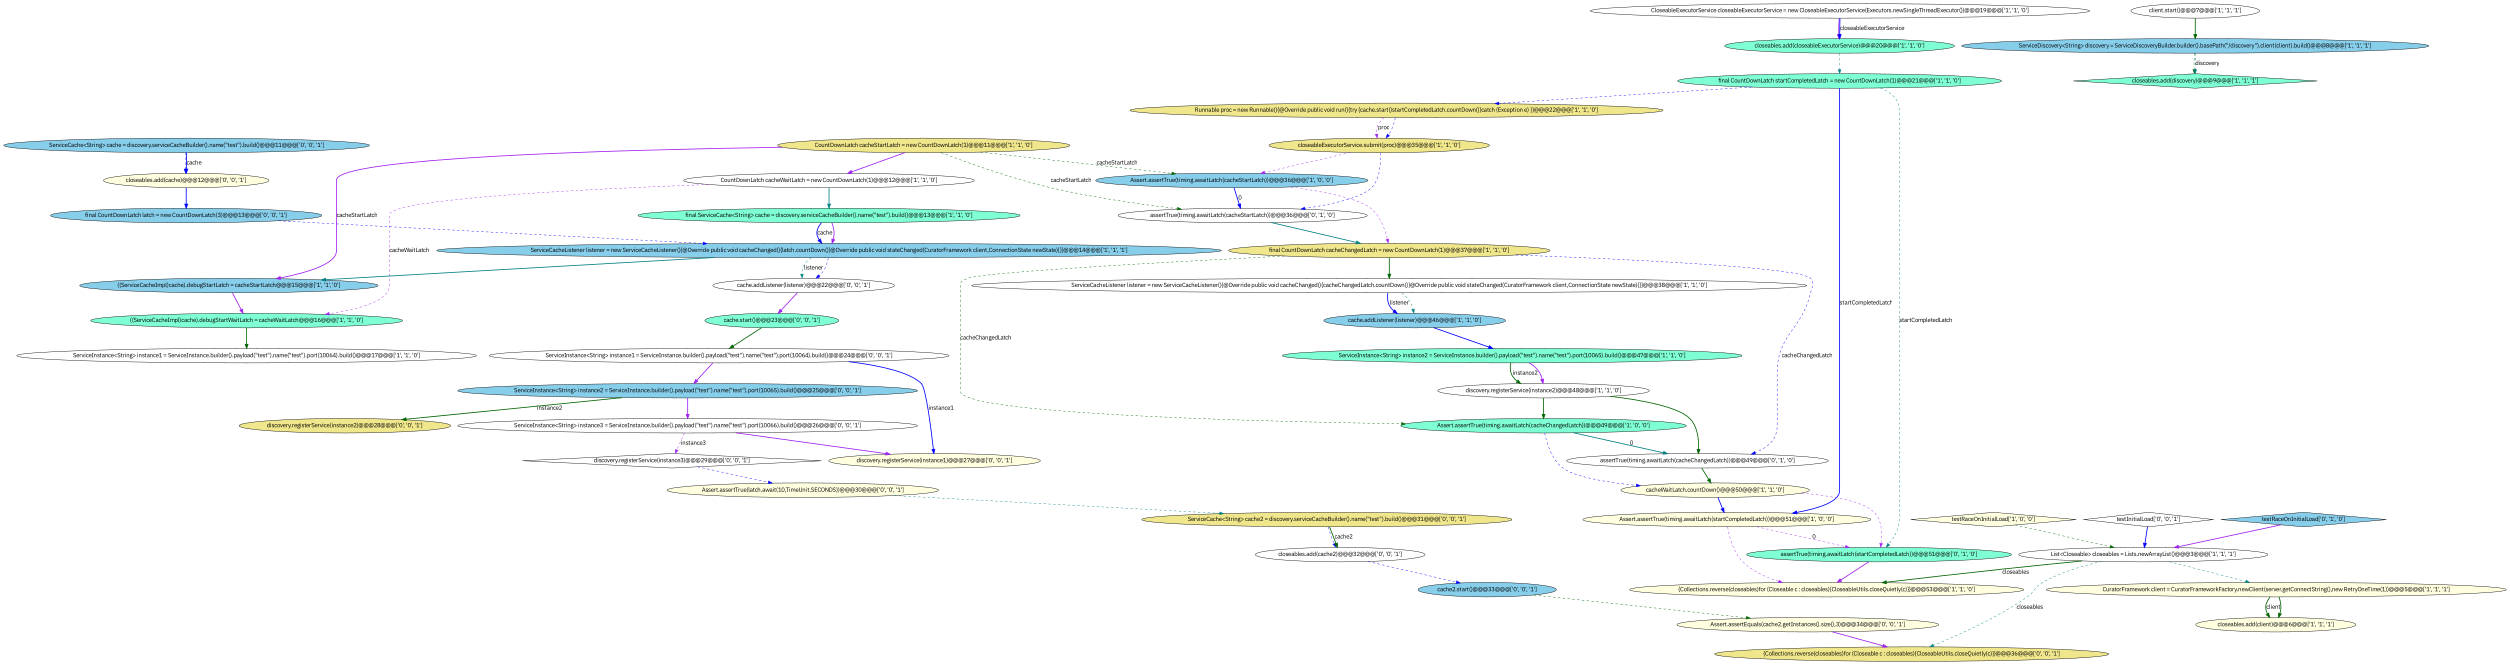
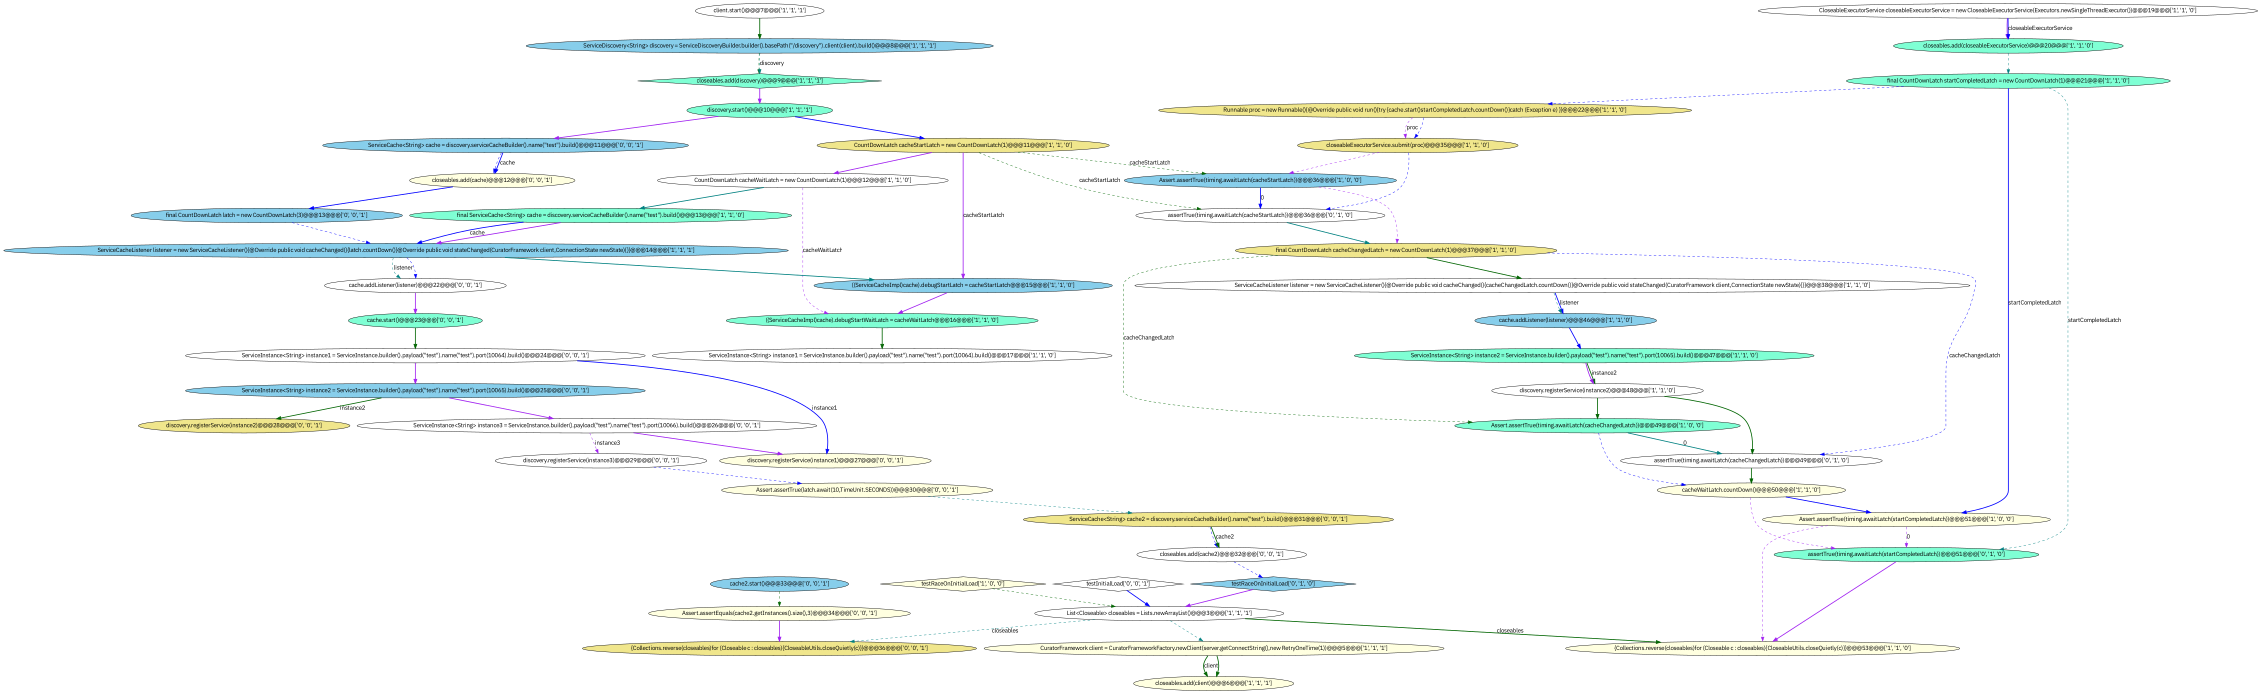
none -> (760, 110)
(672, 461) -> (601, 461)
(1412, 572) -> (1246, 569)
